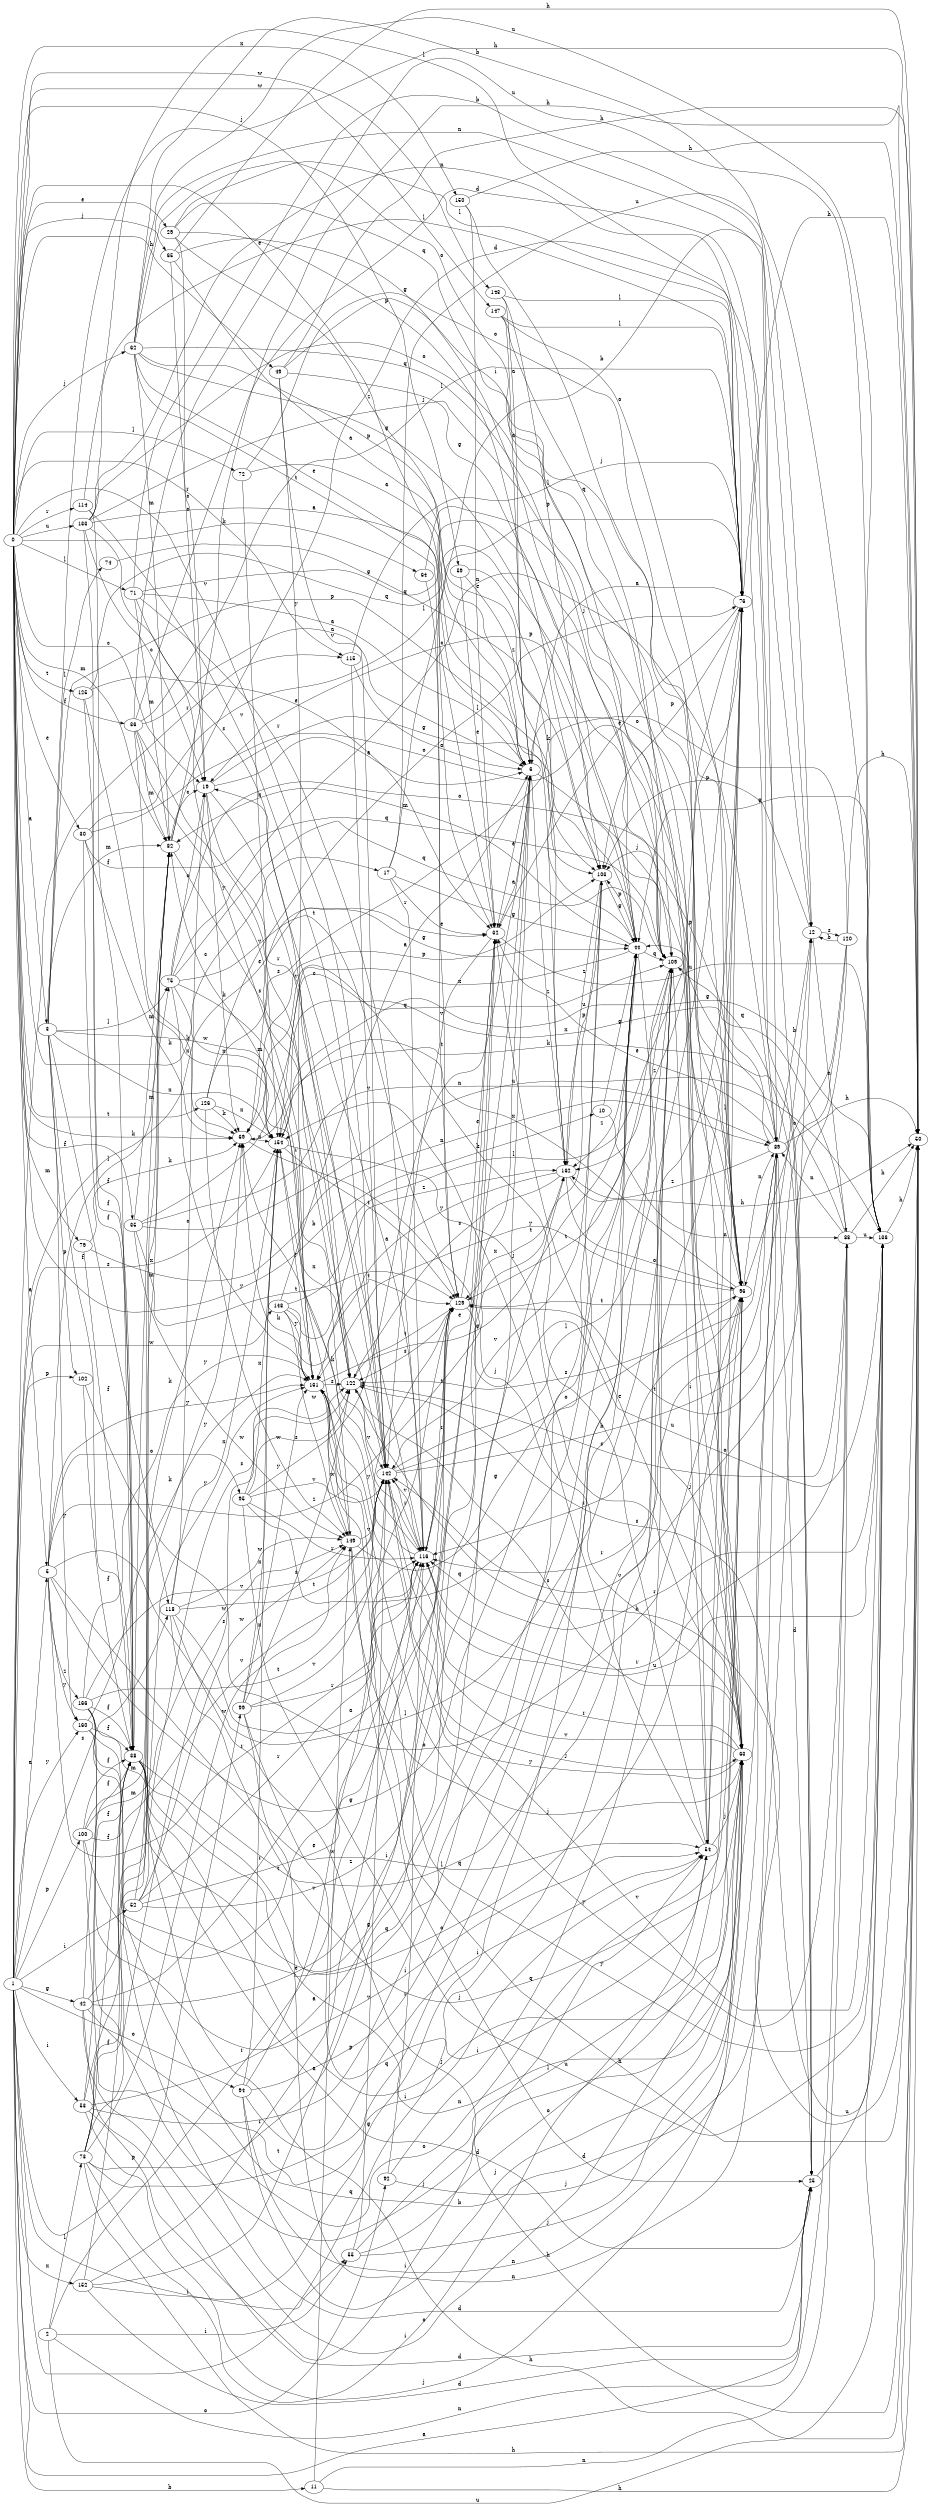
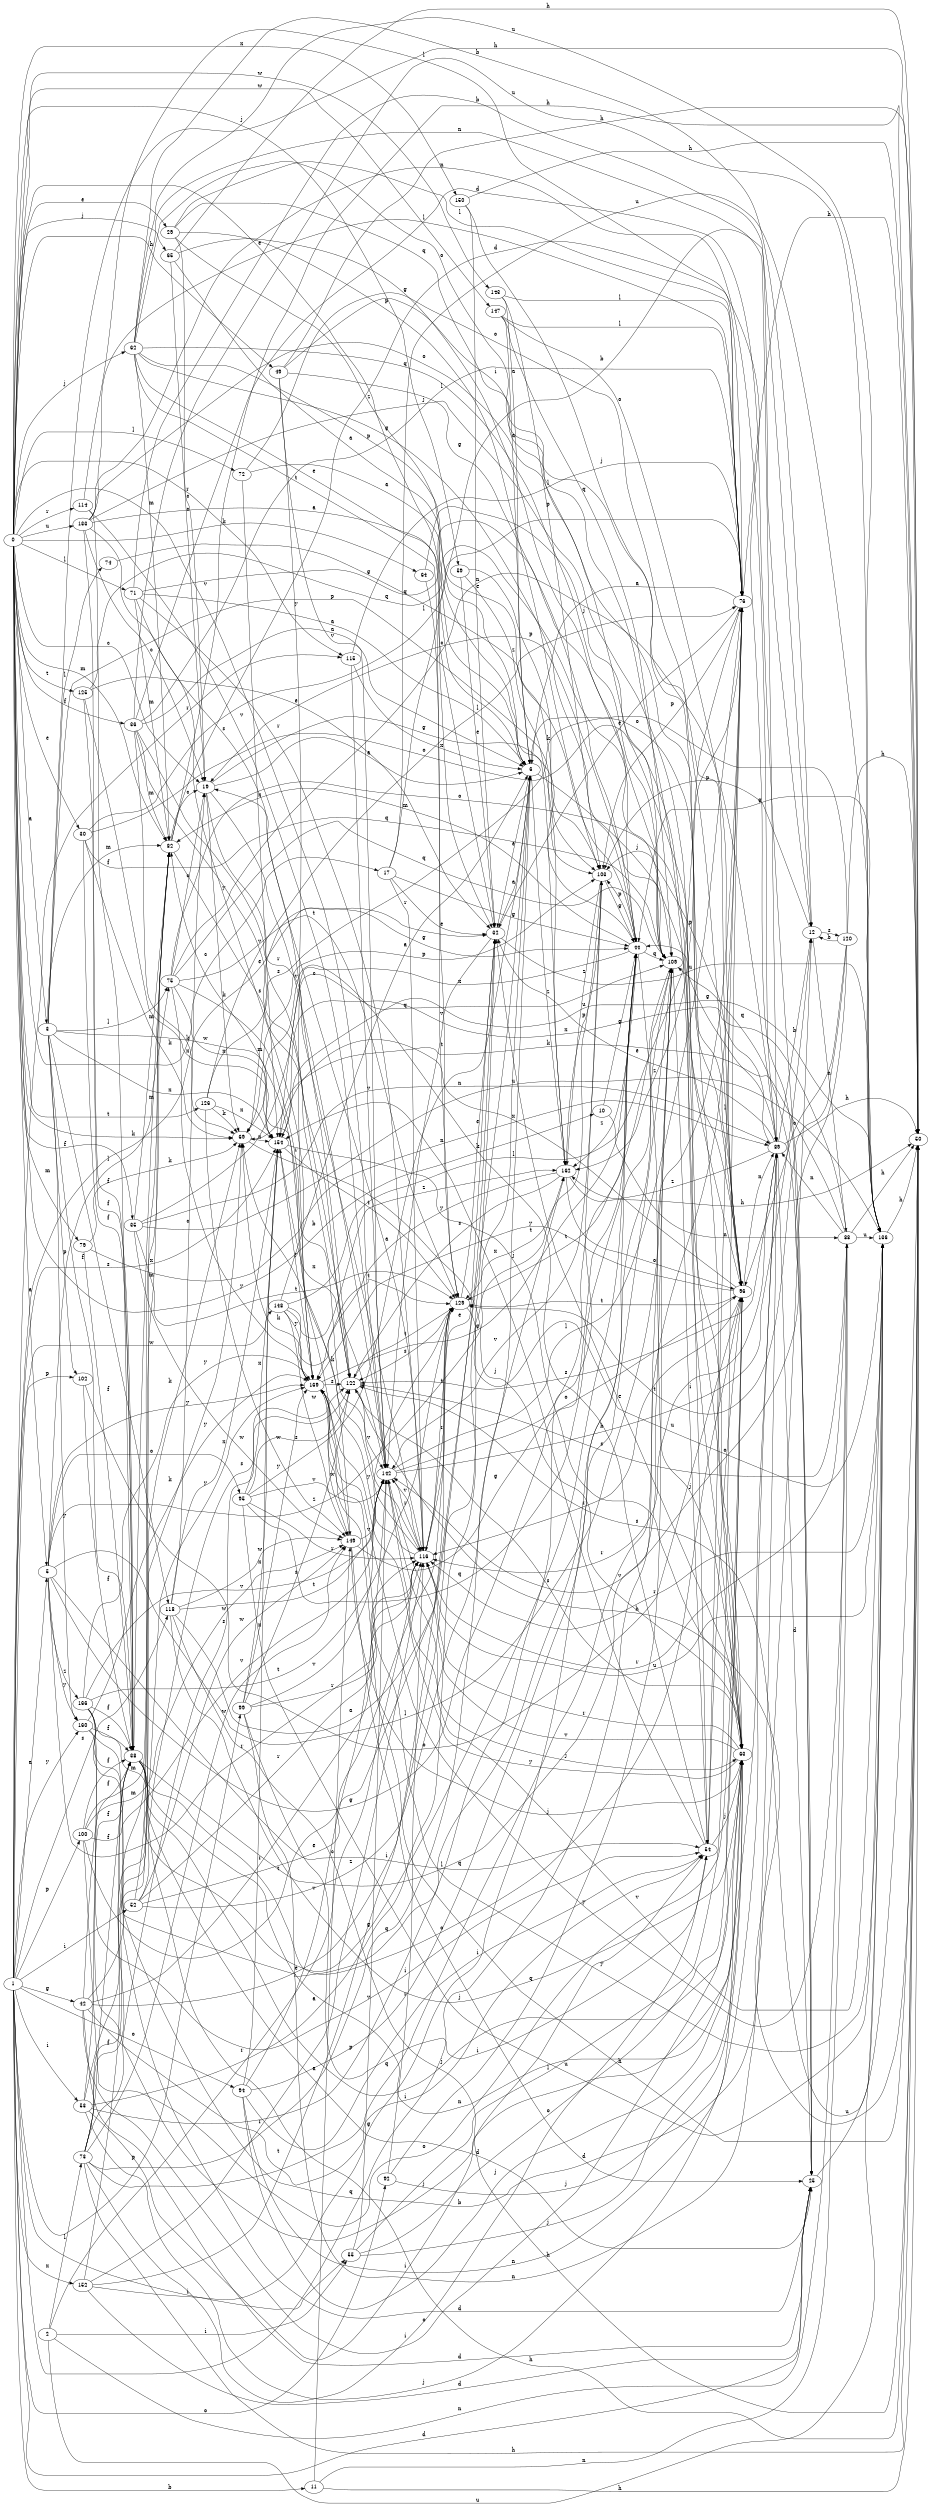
(442, 746) -> (442, 746)
(314, 1385) -> (314, 1385)
(332, 1852) -> (332, 1852)
(424, 2435) -> (424, 2435)
